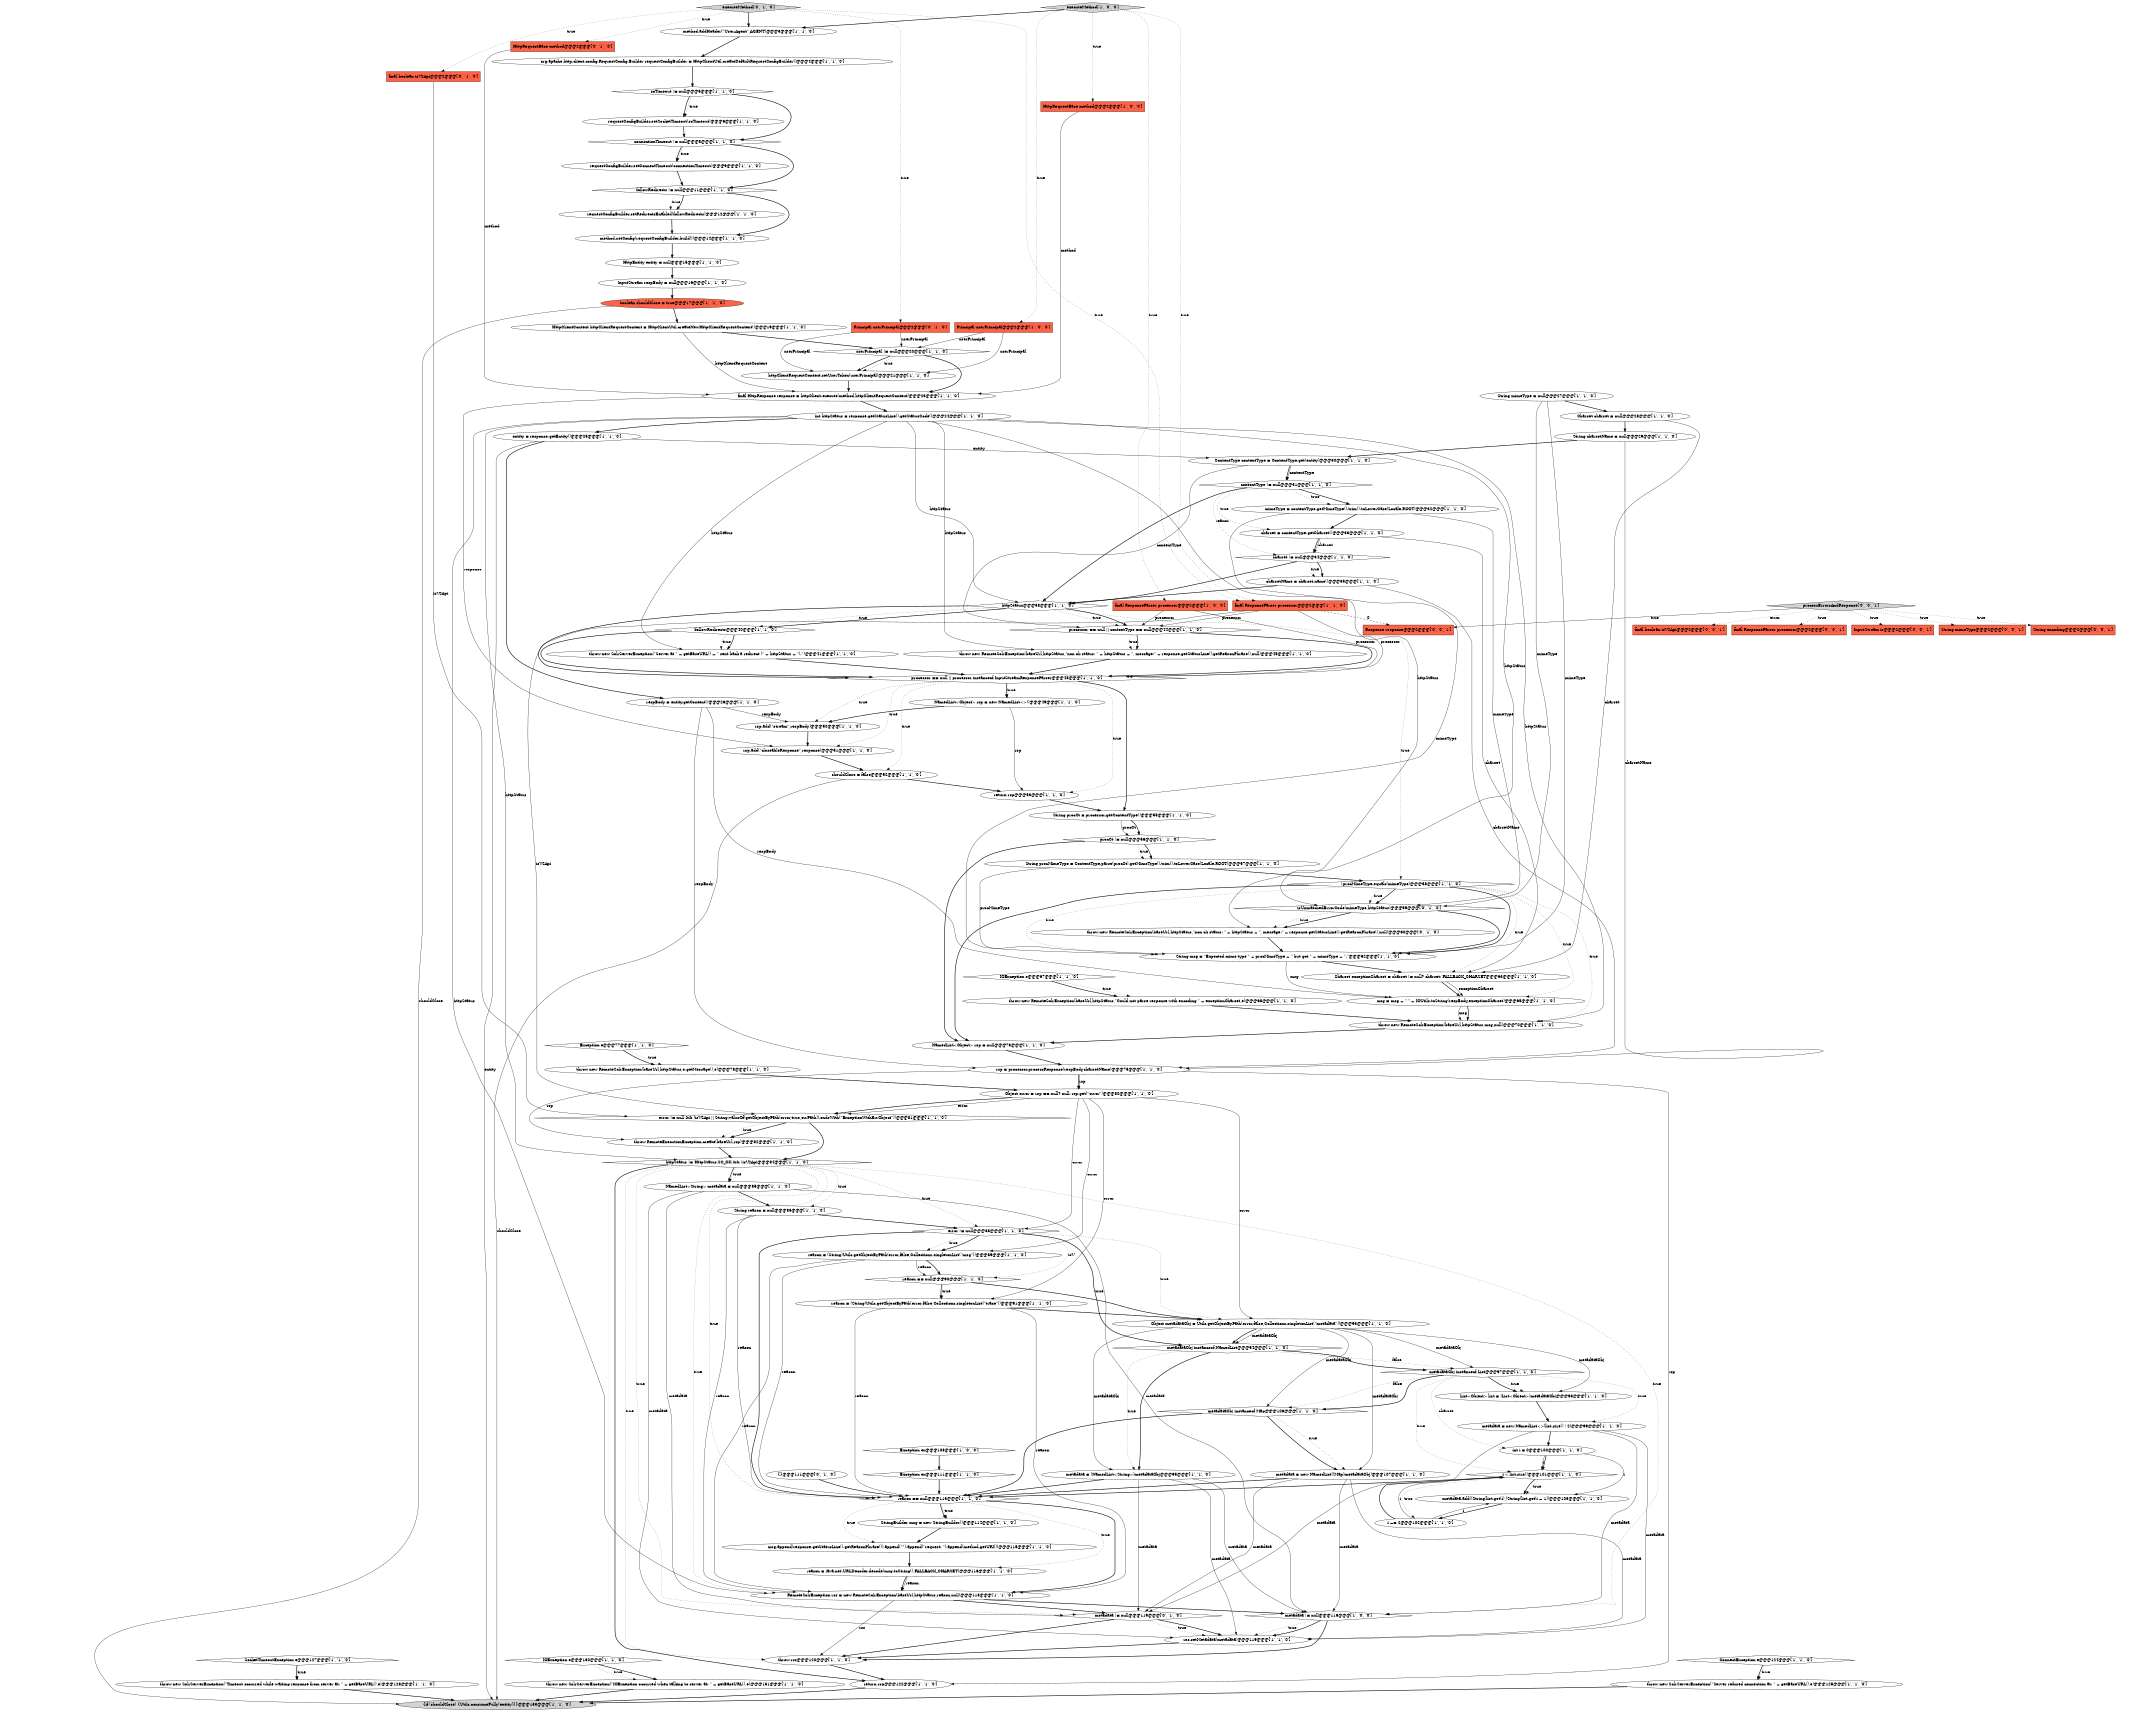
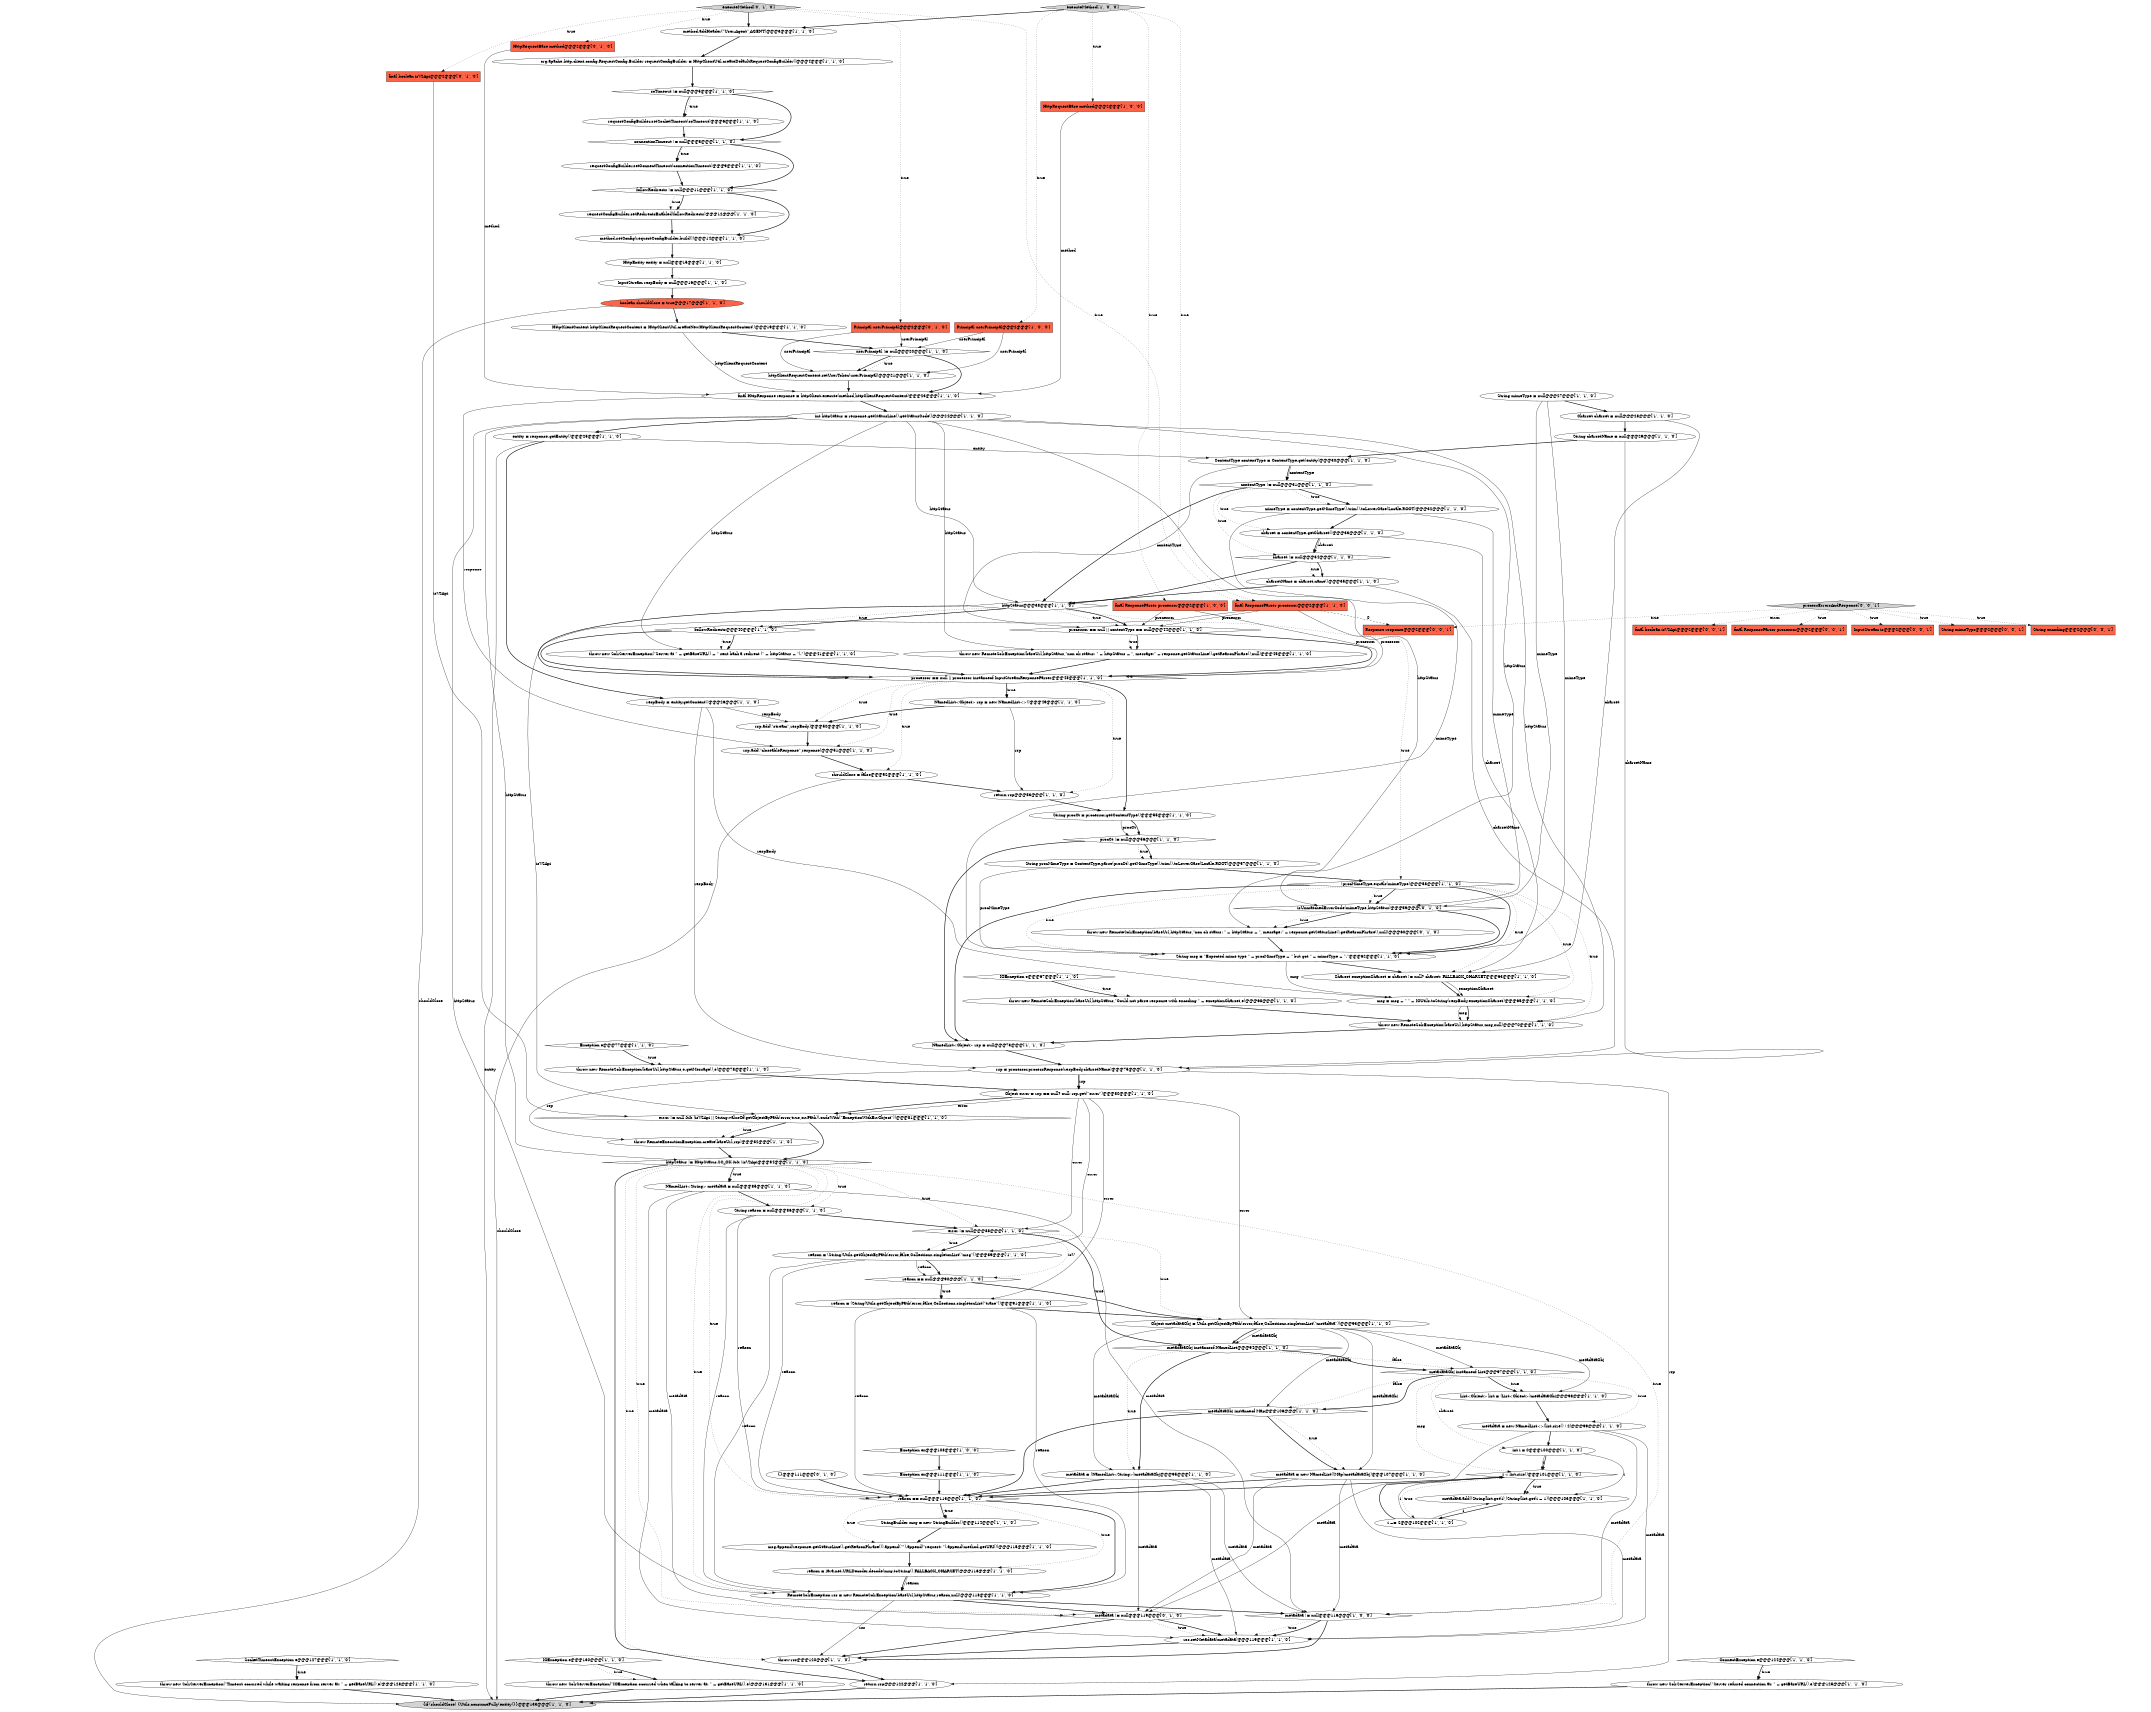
(1222, 521) -> (1222, 521)
(1629, 618) -> (1629, 618)
(759, 1342) -> none
(1421, 1426) -> (1421, 1426)
